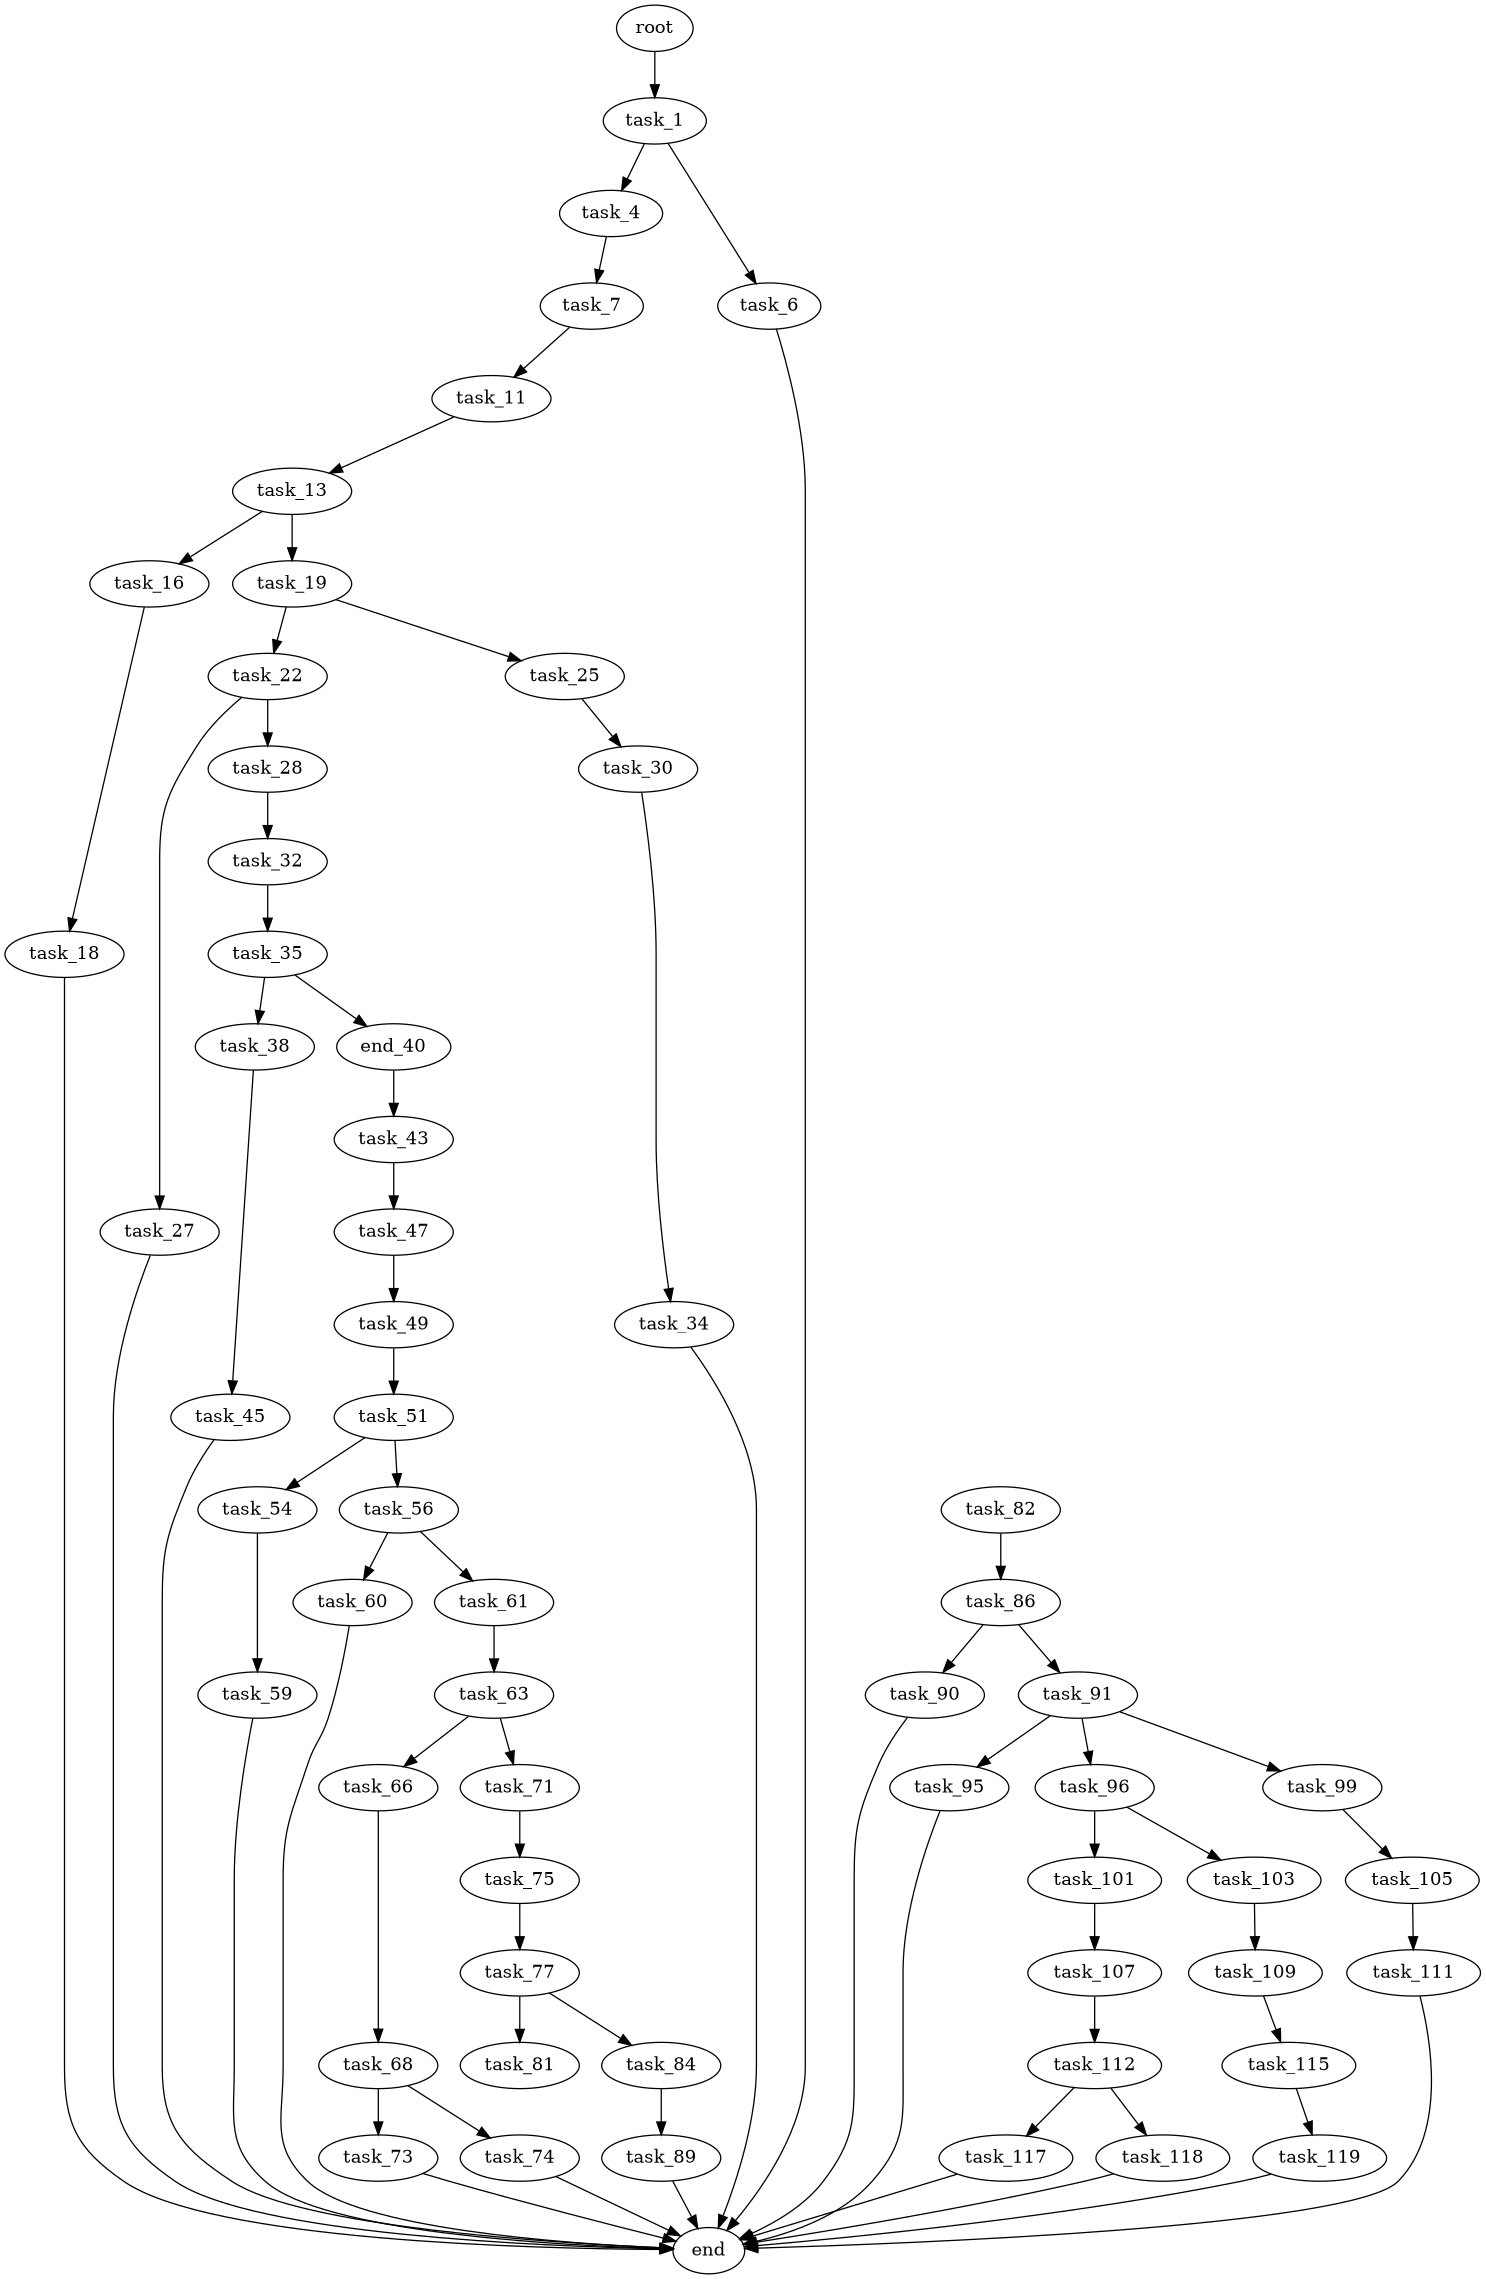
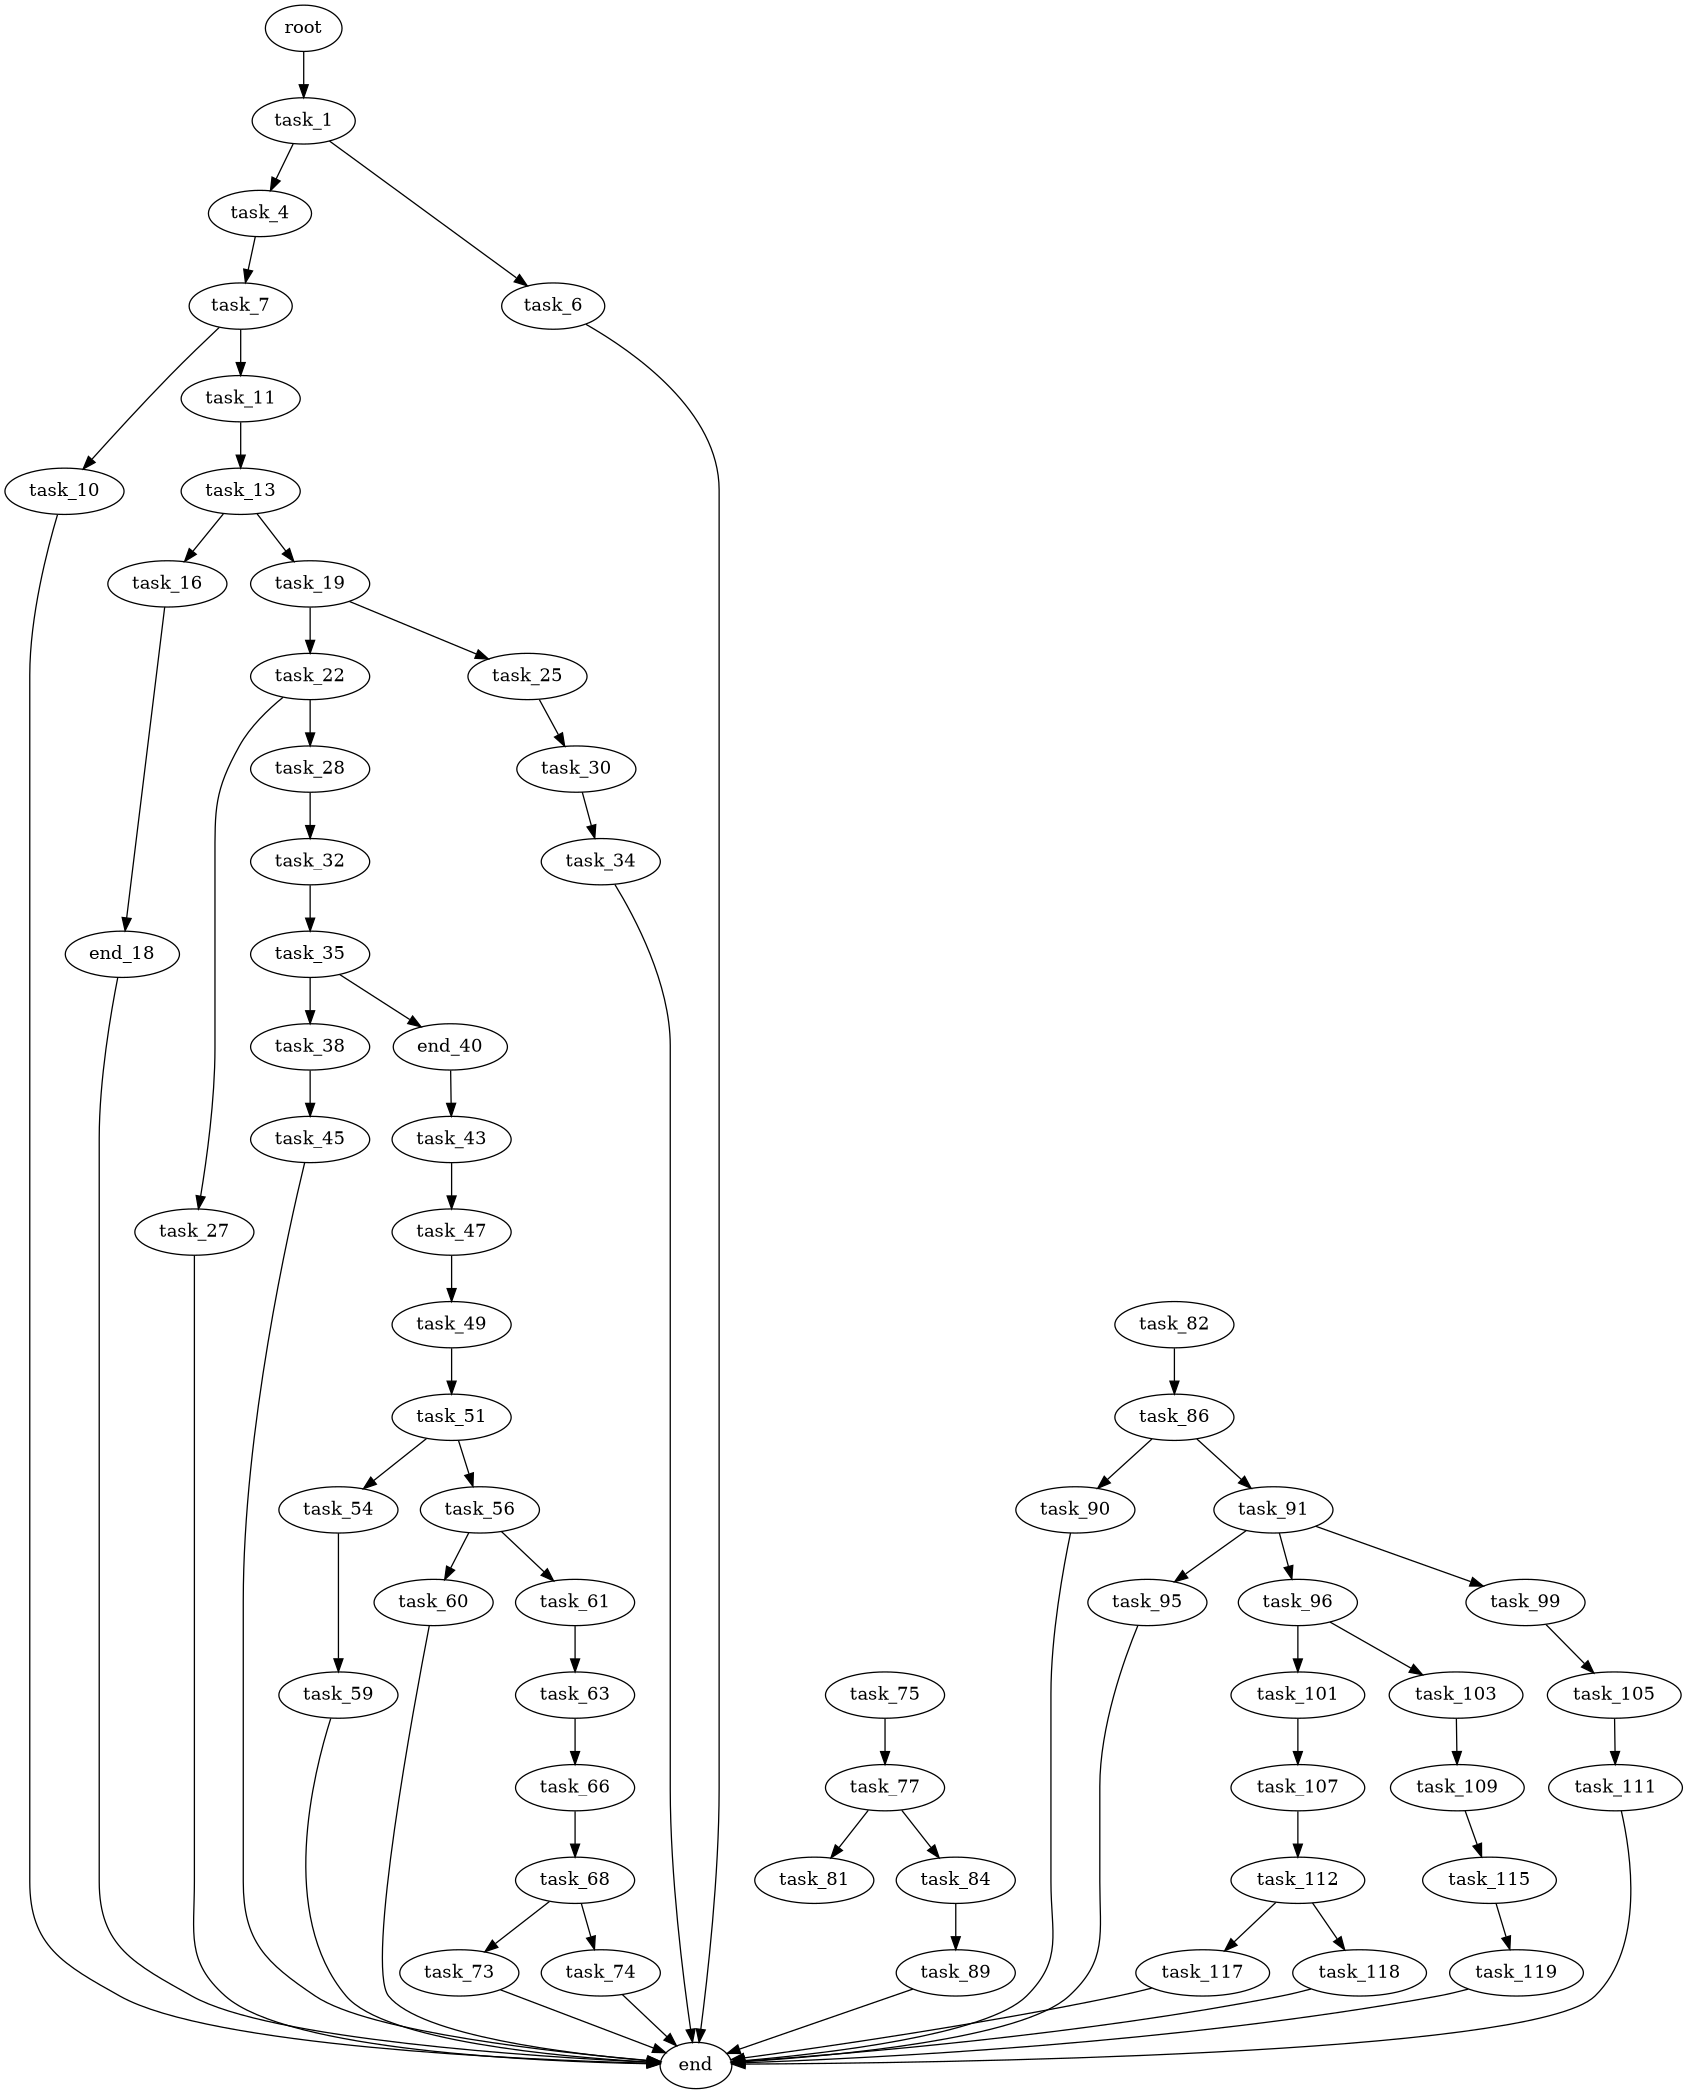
none -> (64, 491)
(64, 954) -> (122, 954)
(520, 1788) -> none
